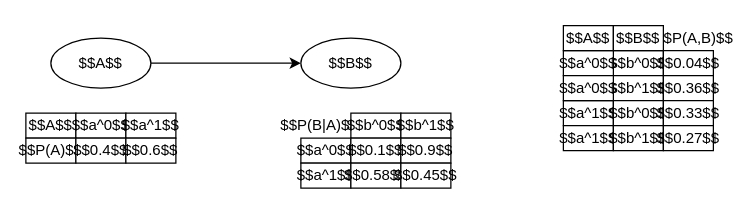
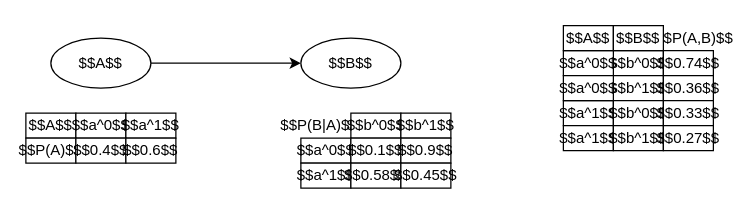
(688, 63) -> (688, 63)
